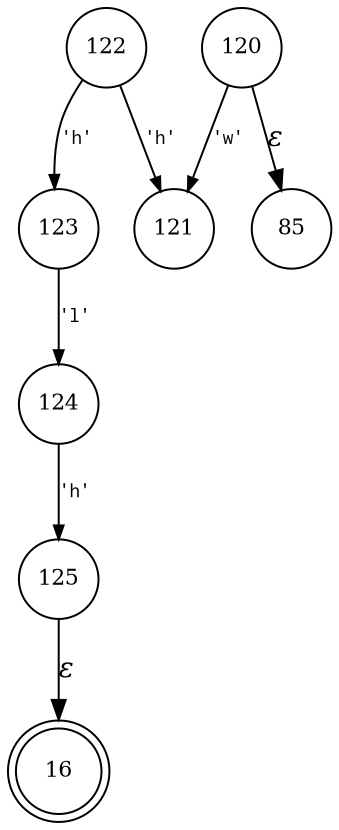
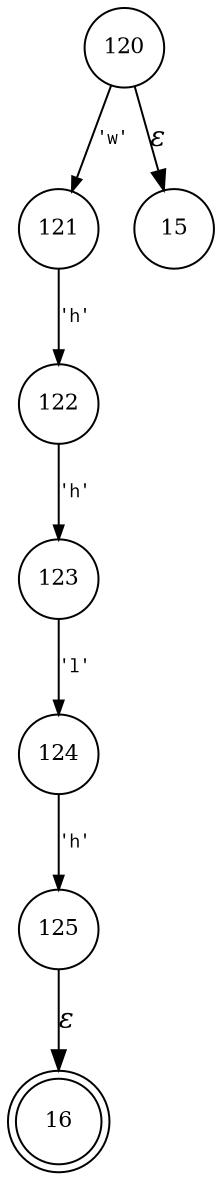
(138, 132) -> (59, 310)
(292, 229) -> (174, 229)
